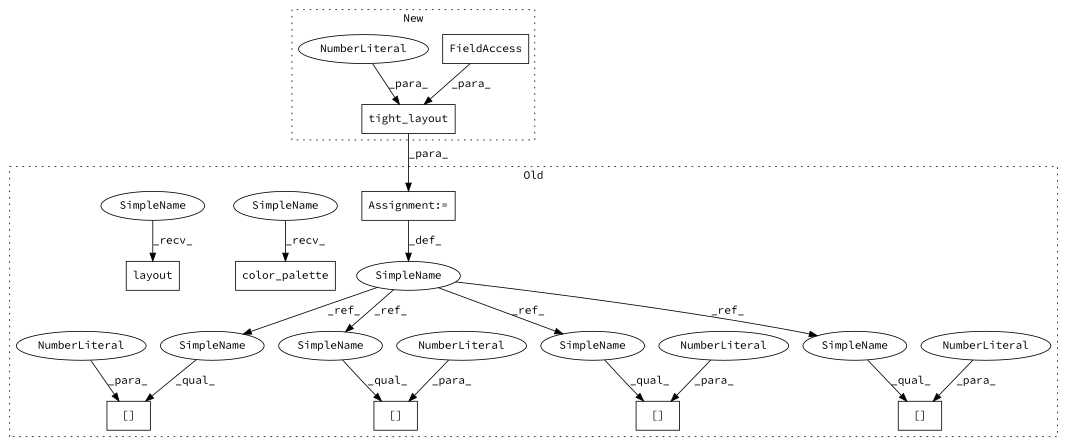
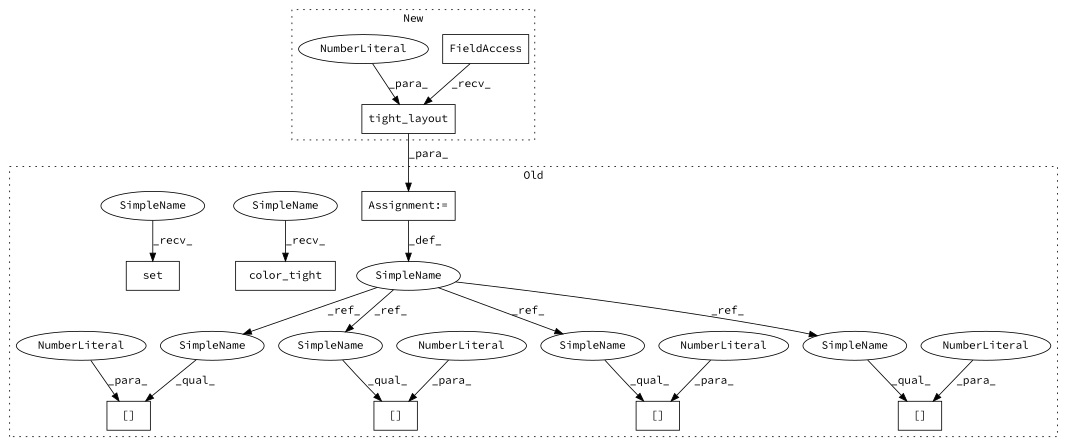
(471, 84) -> (471, 84)
(153, 276) -> (153, 276)
(285, 276) -> (285, 276)
